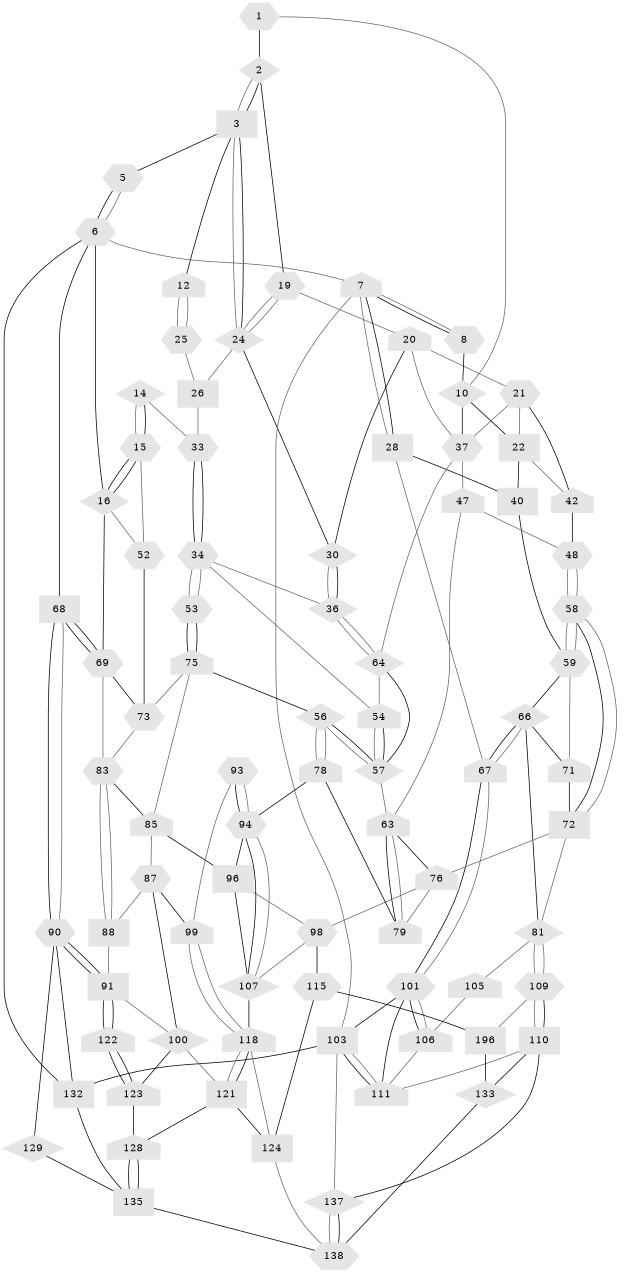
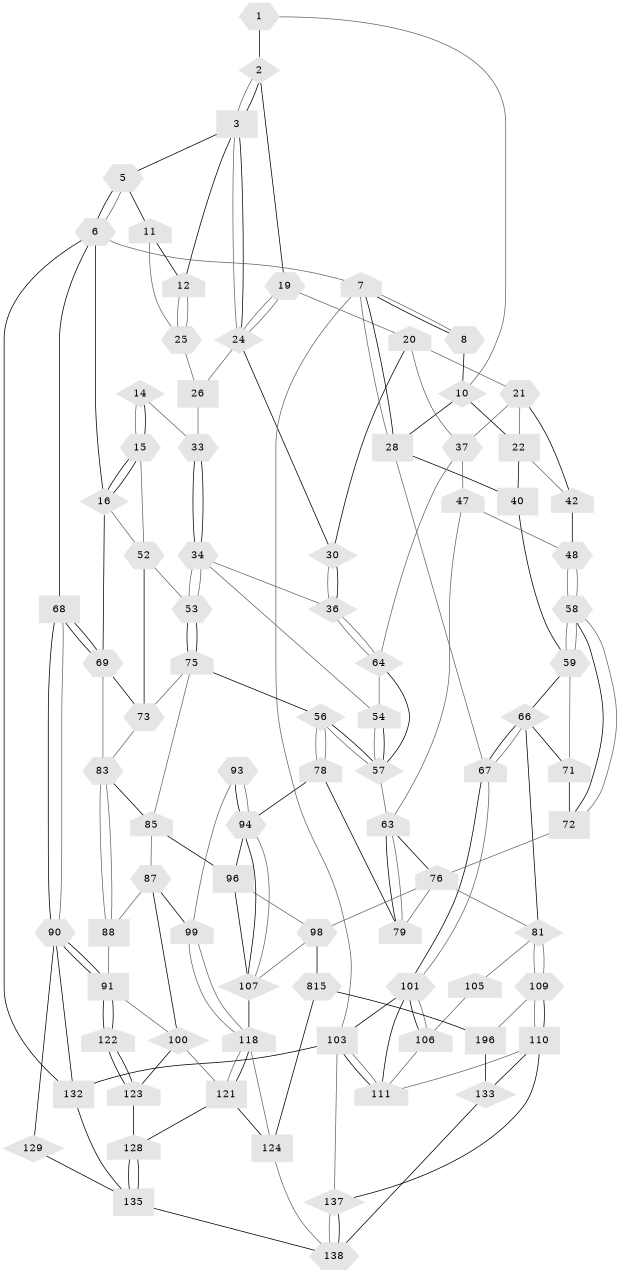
none -> (150, 232)
(462, 421) -> (431, 418)
none -> (168, 582)
(554, 880) -> (492, 908)
(317, 987) -> (317, 987)
